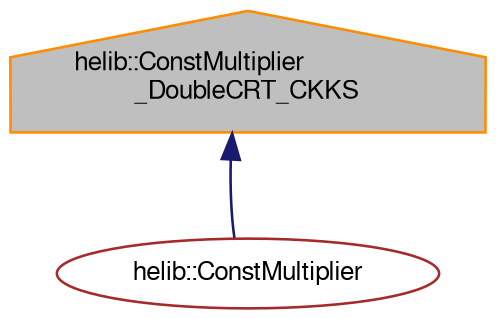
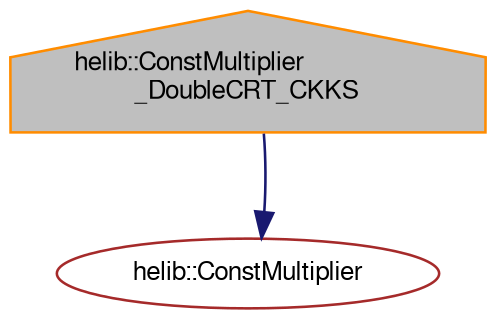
(231, 199) -> (265, 173)
